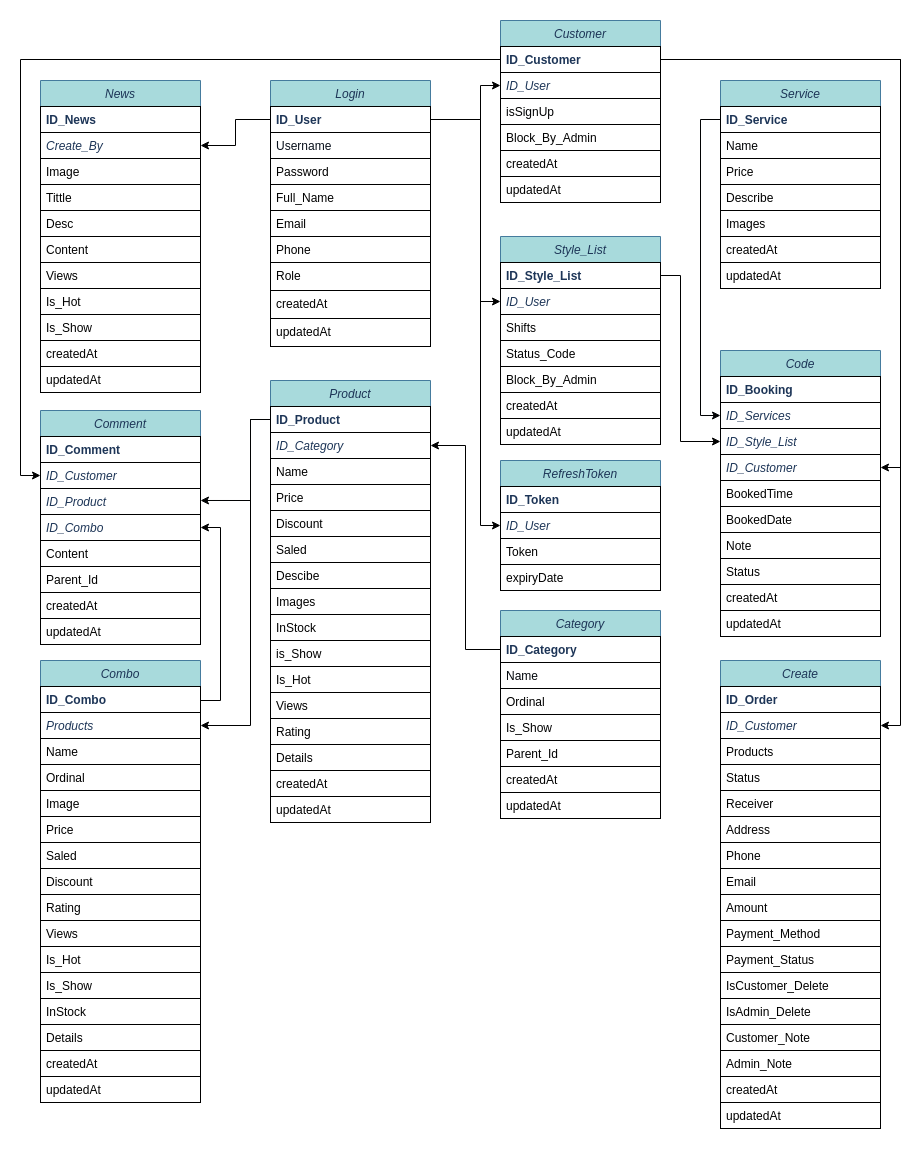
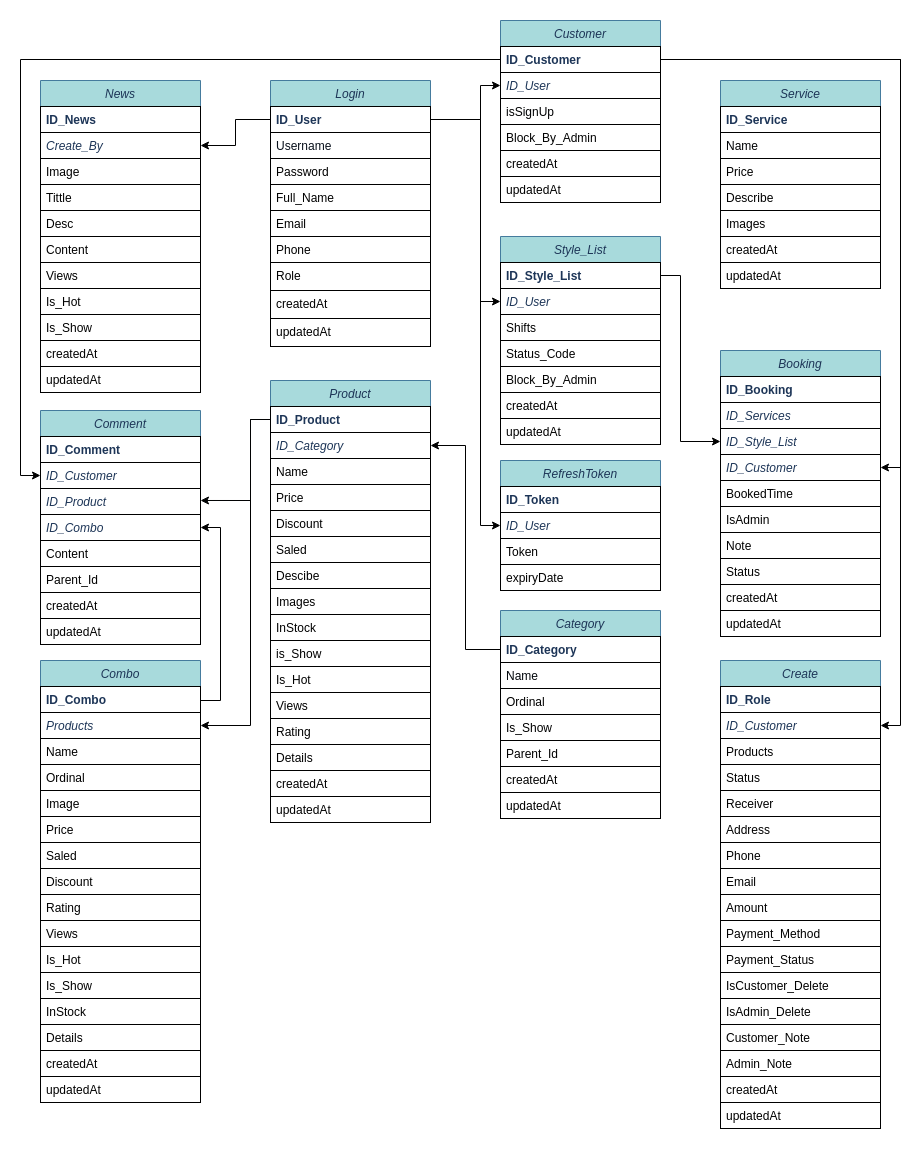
(701, 265) -> none
(800, 364) -> (800, 364)
(760, 520) -> (748, 520)
(753, 700) -> (748, 700)
